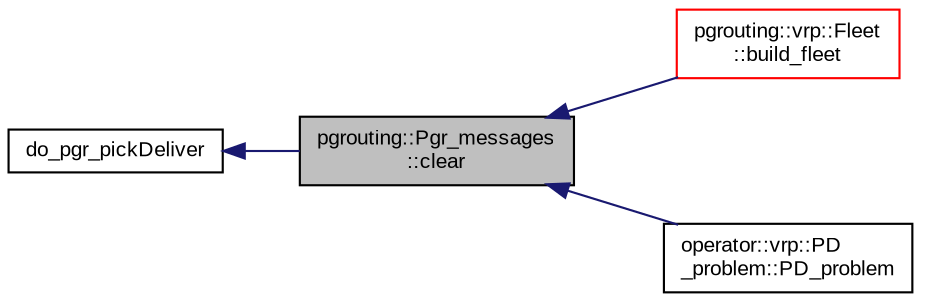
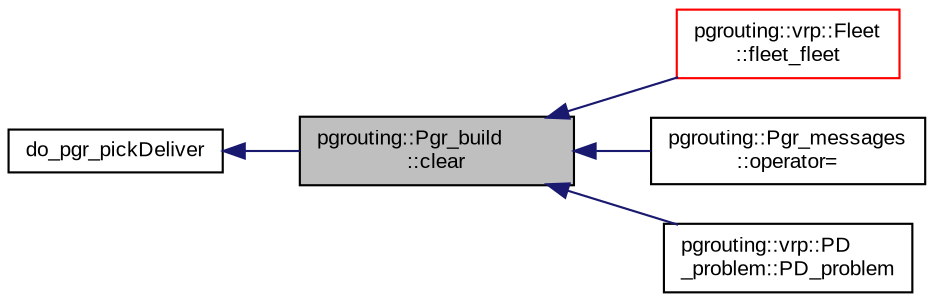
(788, 44) -> (788, 44)
(437, 151) -> (437, 151)
none -> (788, 151)
(788, 258) -> (788, 258)
